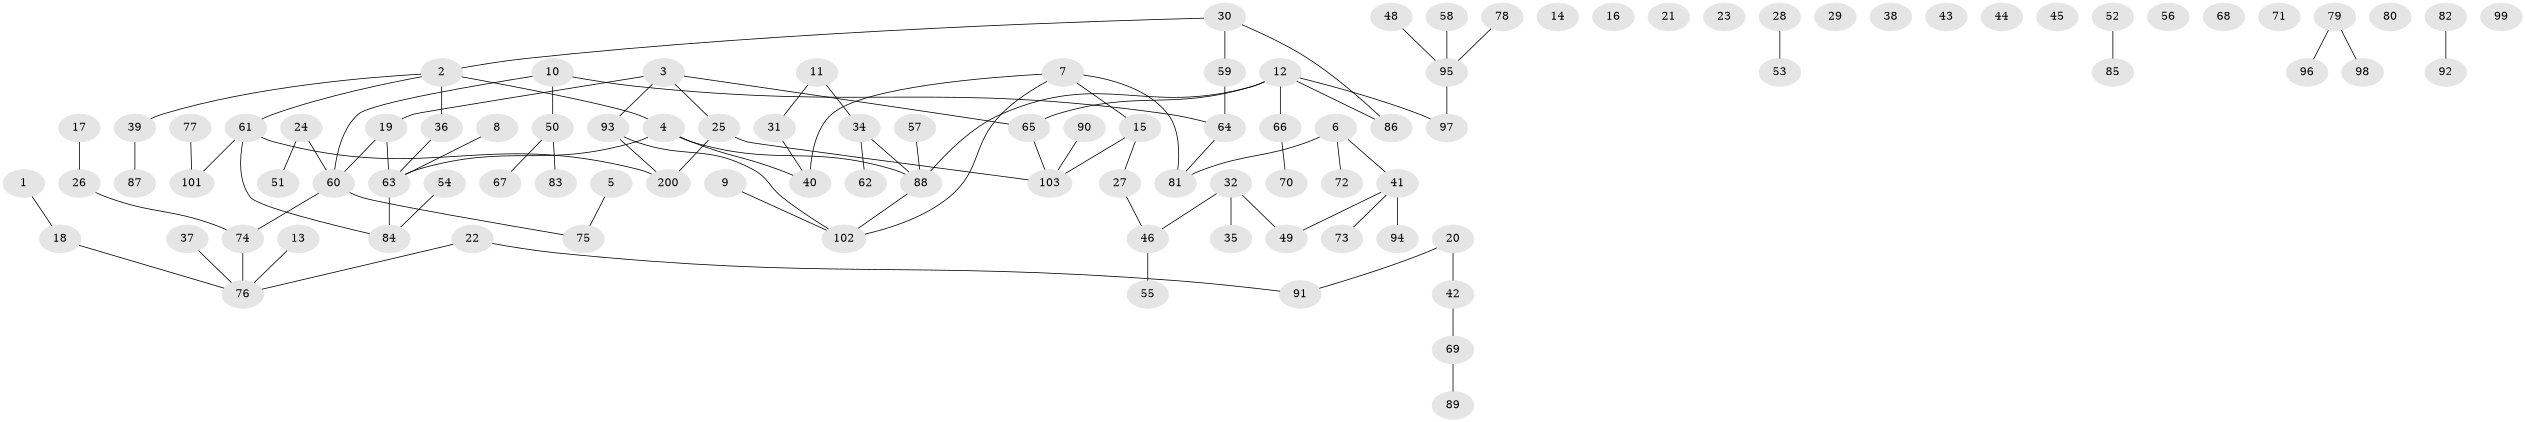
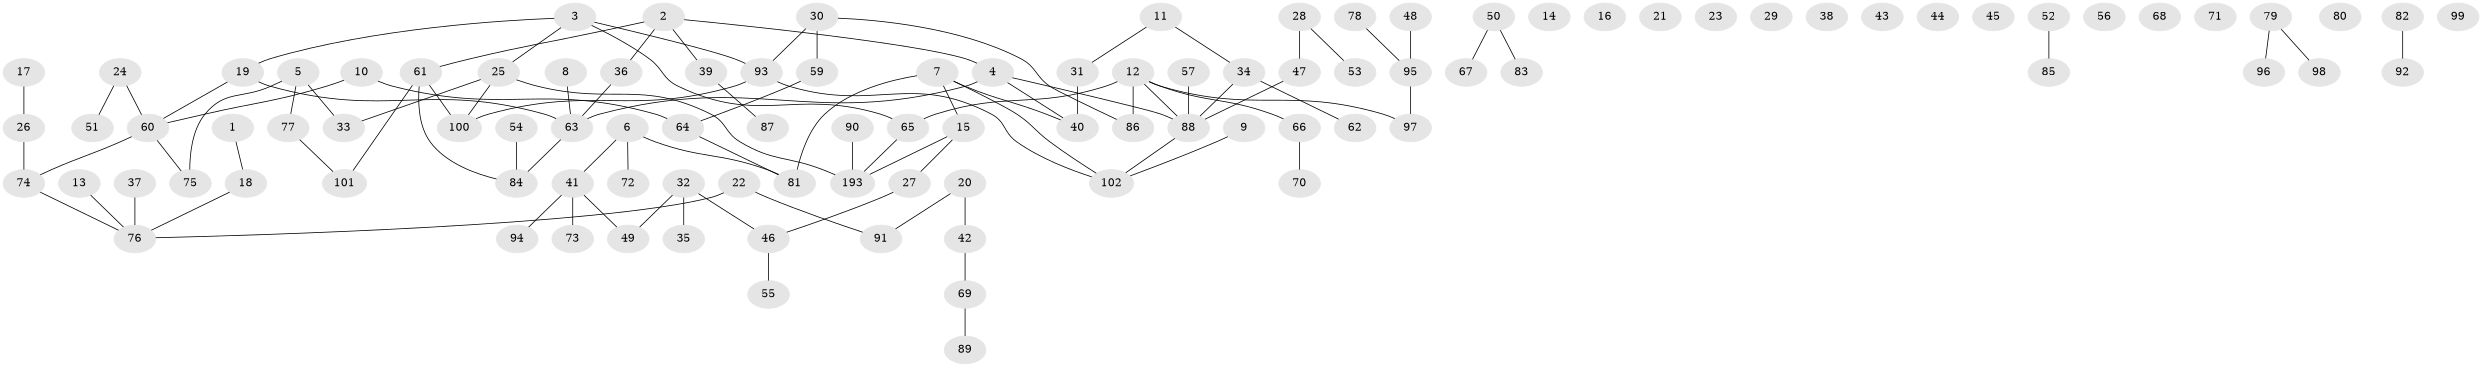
(1447, 17) -> none
(832, 34) -> (789, 45)
none -> (1300, 72)
(553, 100) -> none
none -> (293, 101)
none -> (344, 128)
(668, 183) -> (459, 128)
(1050, 183) -> (853, 183)
